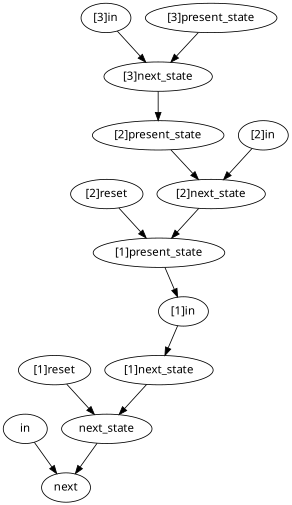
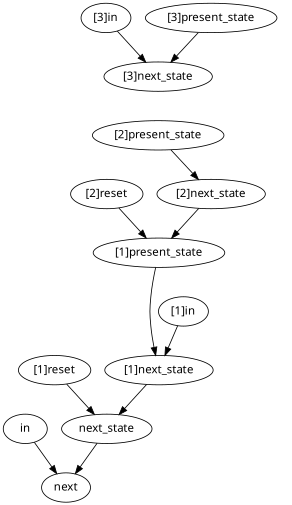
(158, 102) -> none
(263, 135) -> none
(170, 278) -> (150, 307)
